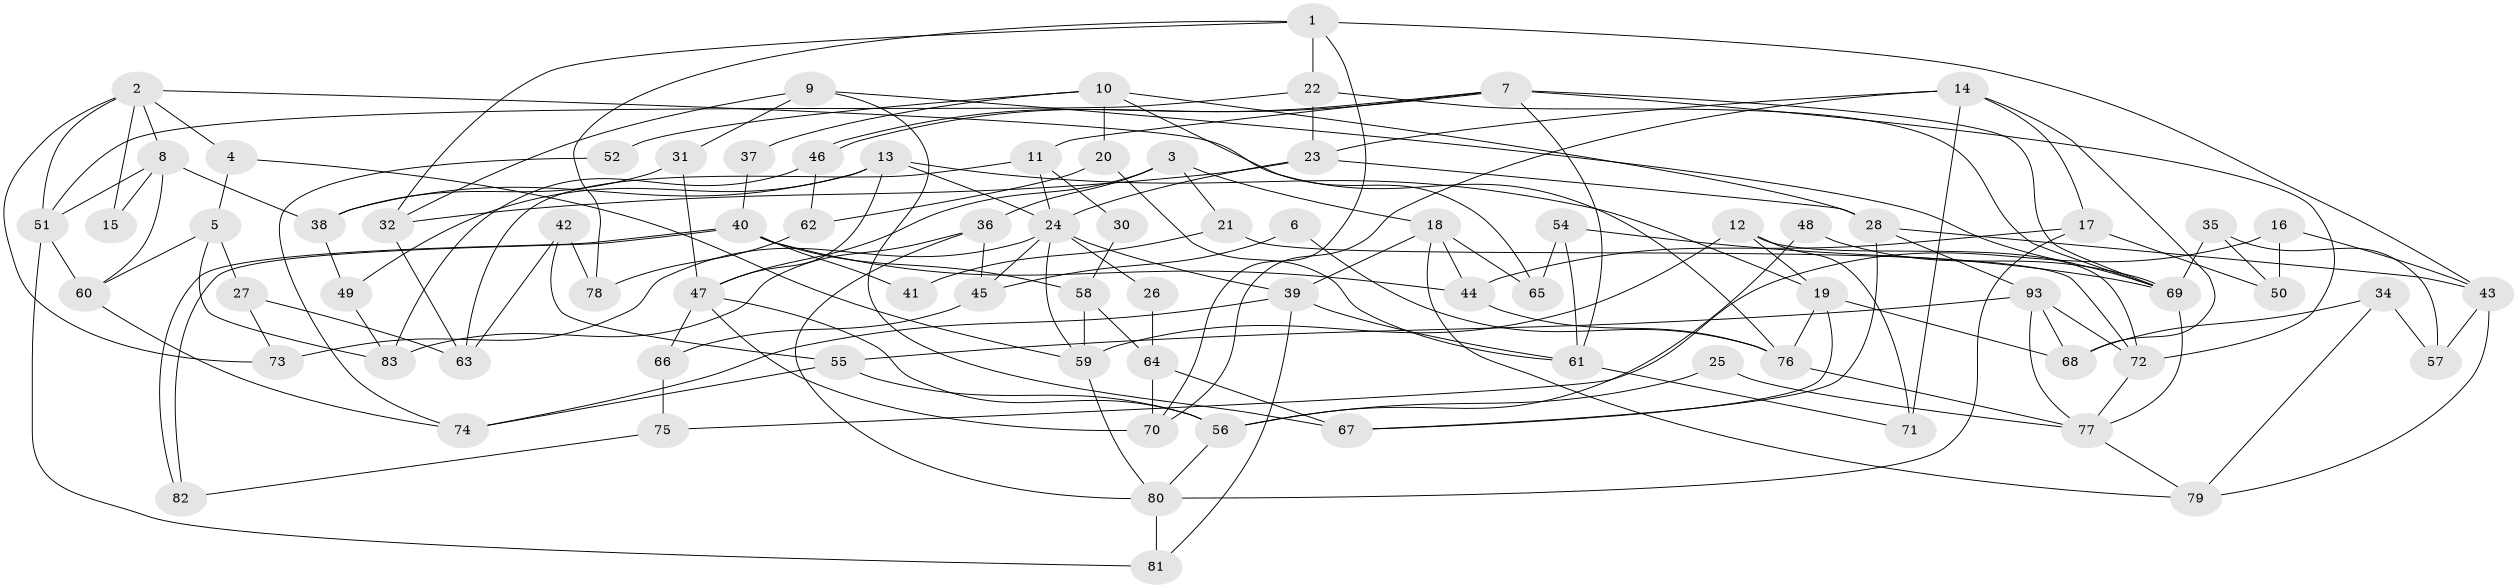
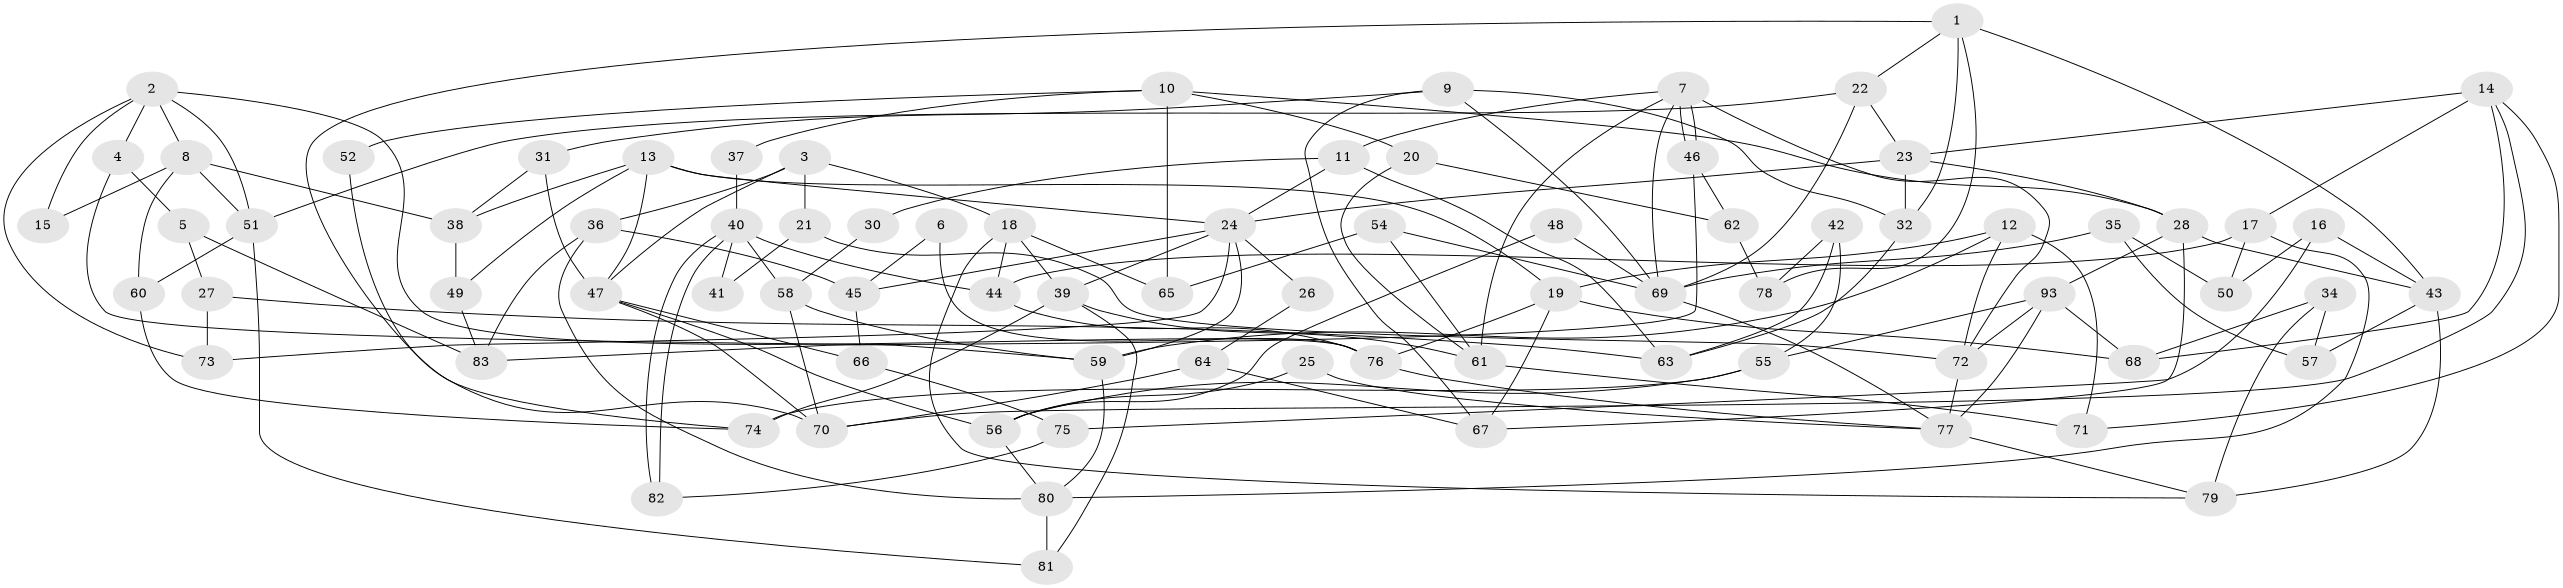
(150, 260) -> none
(1118, 328) -> (804, 362)
